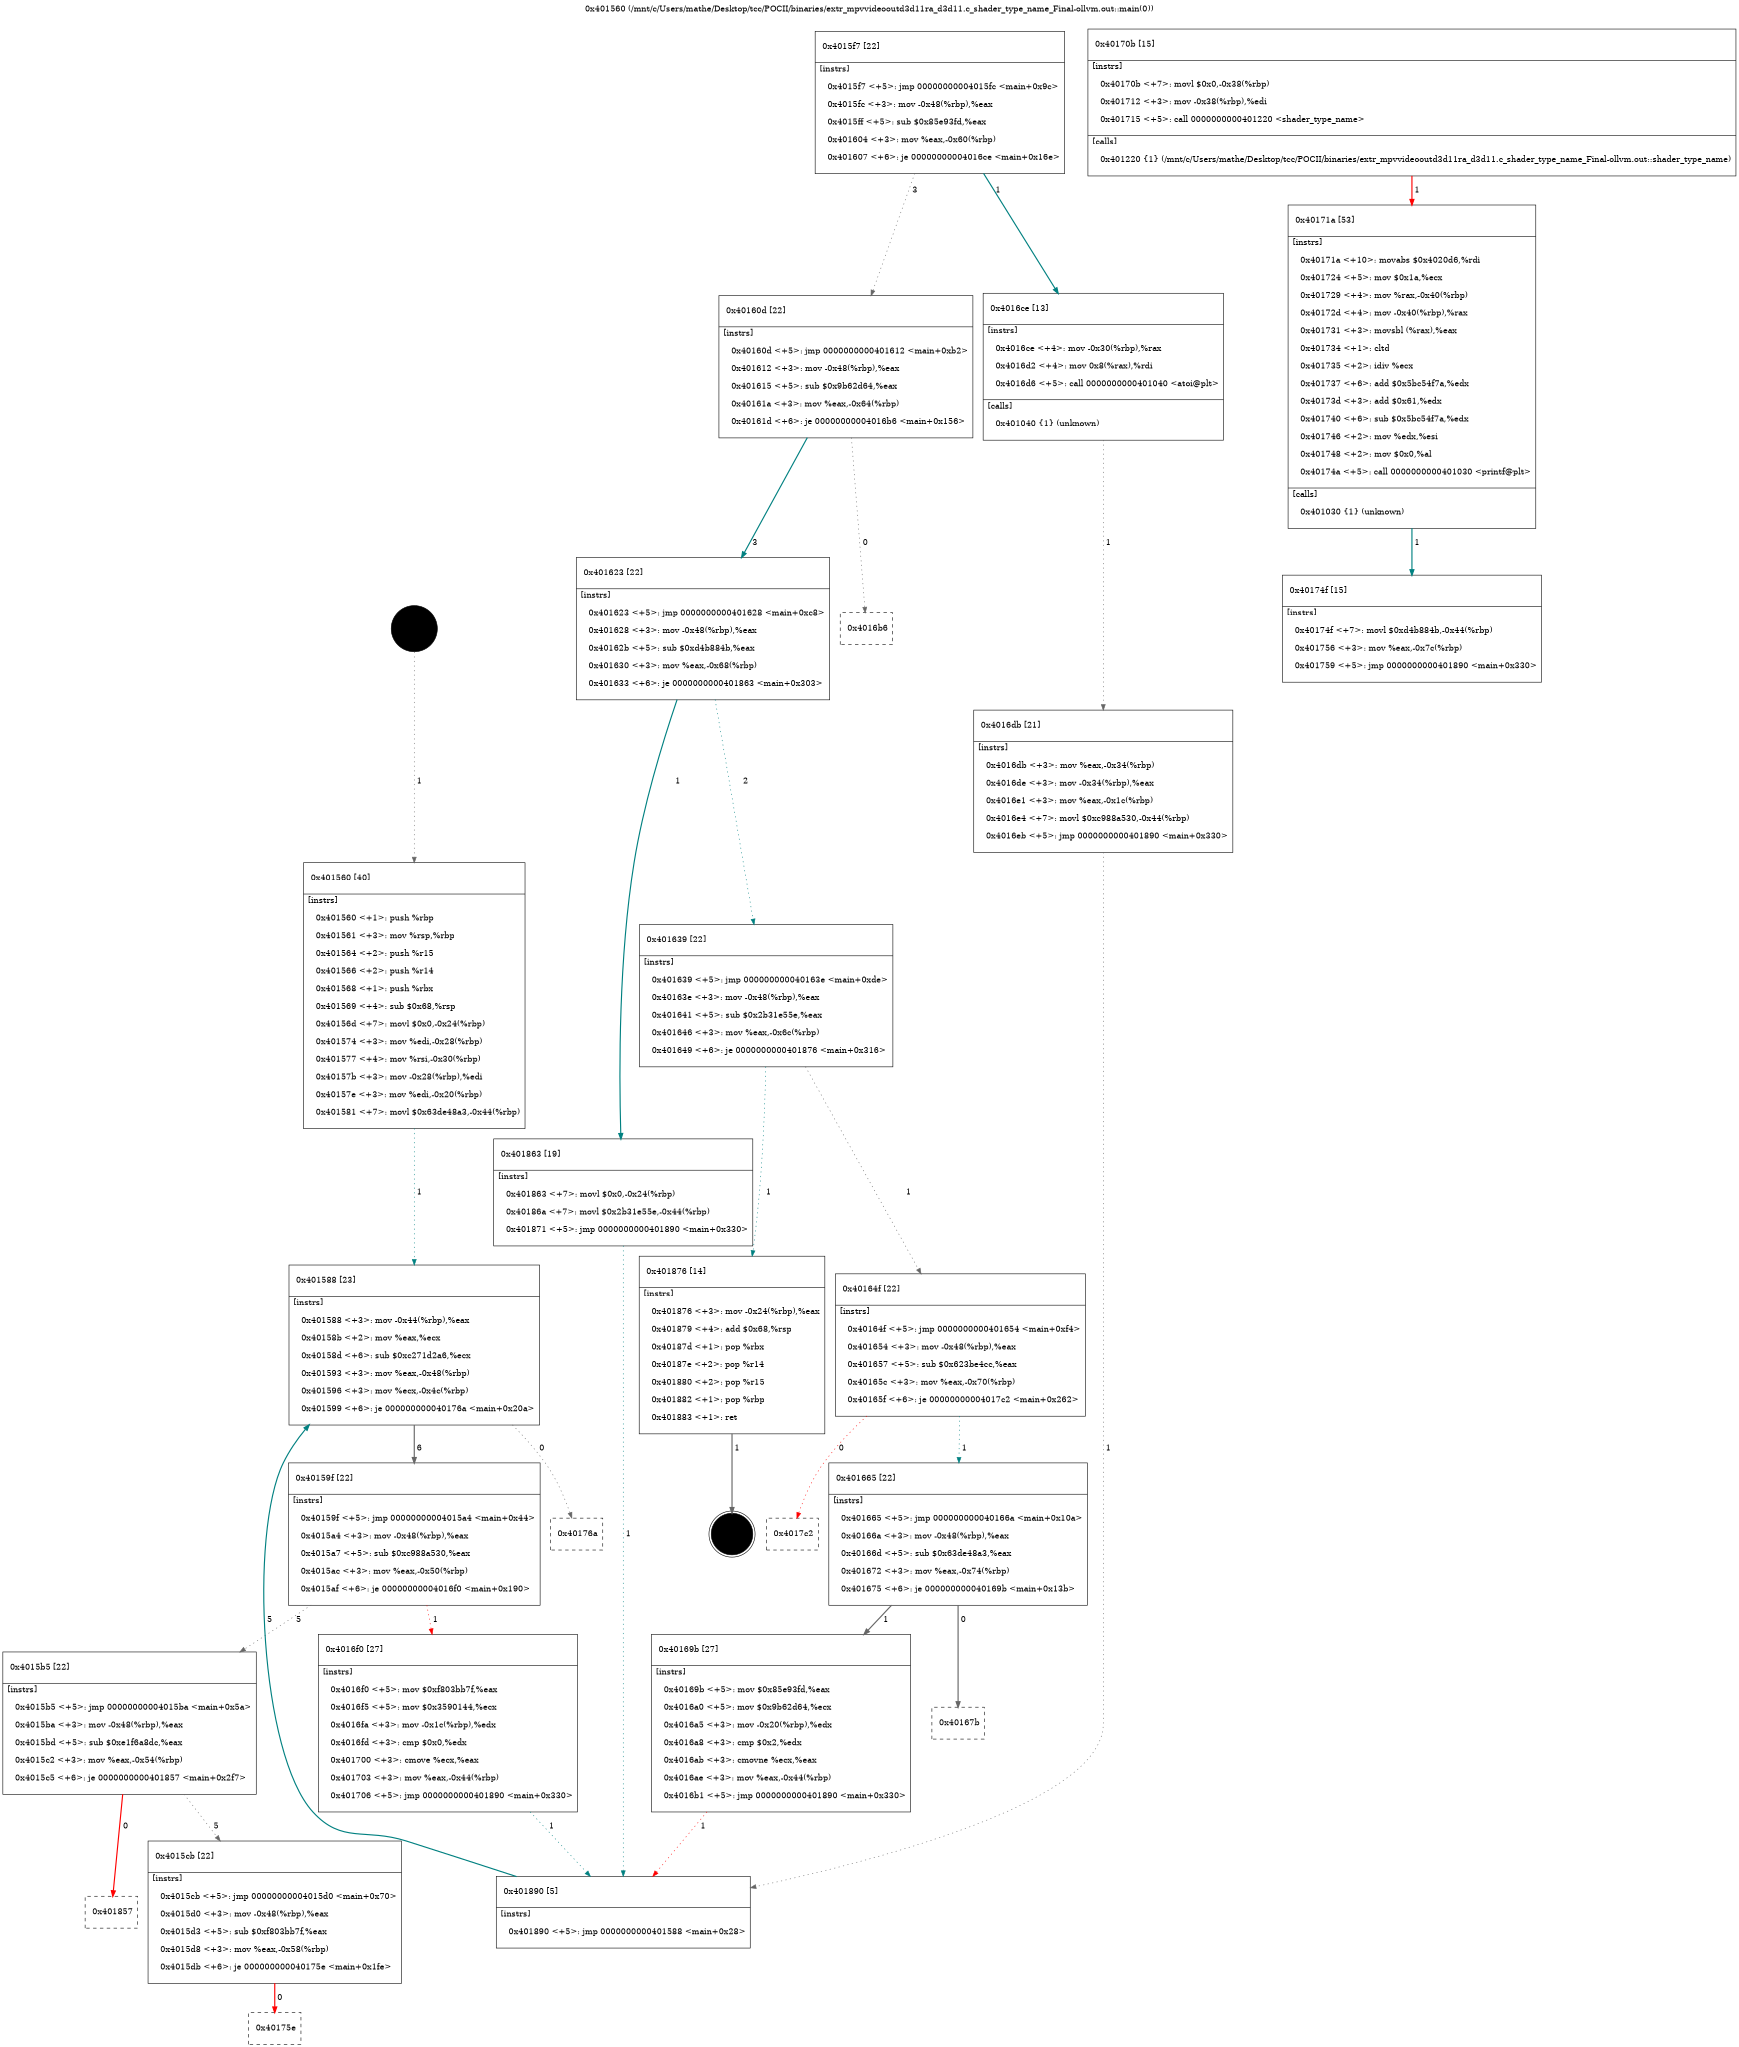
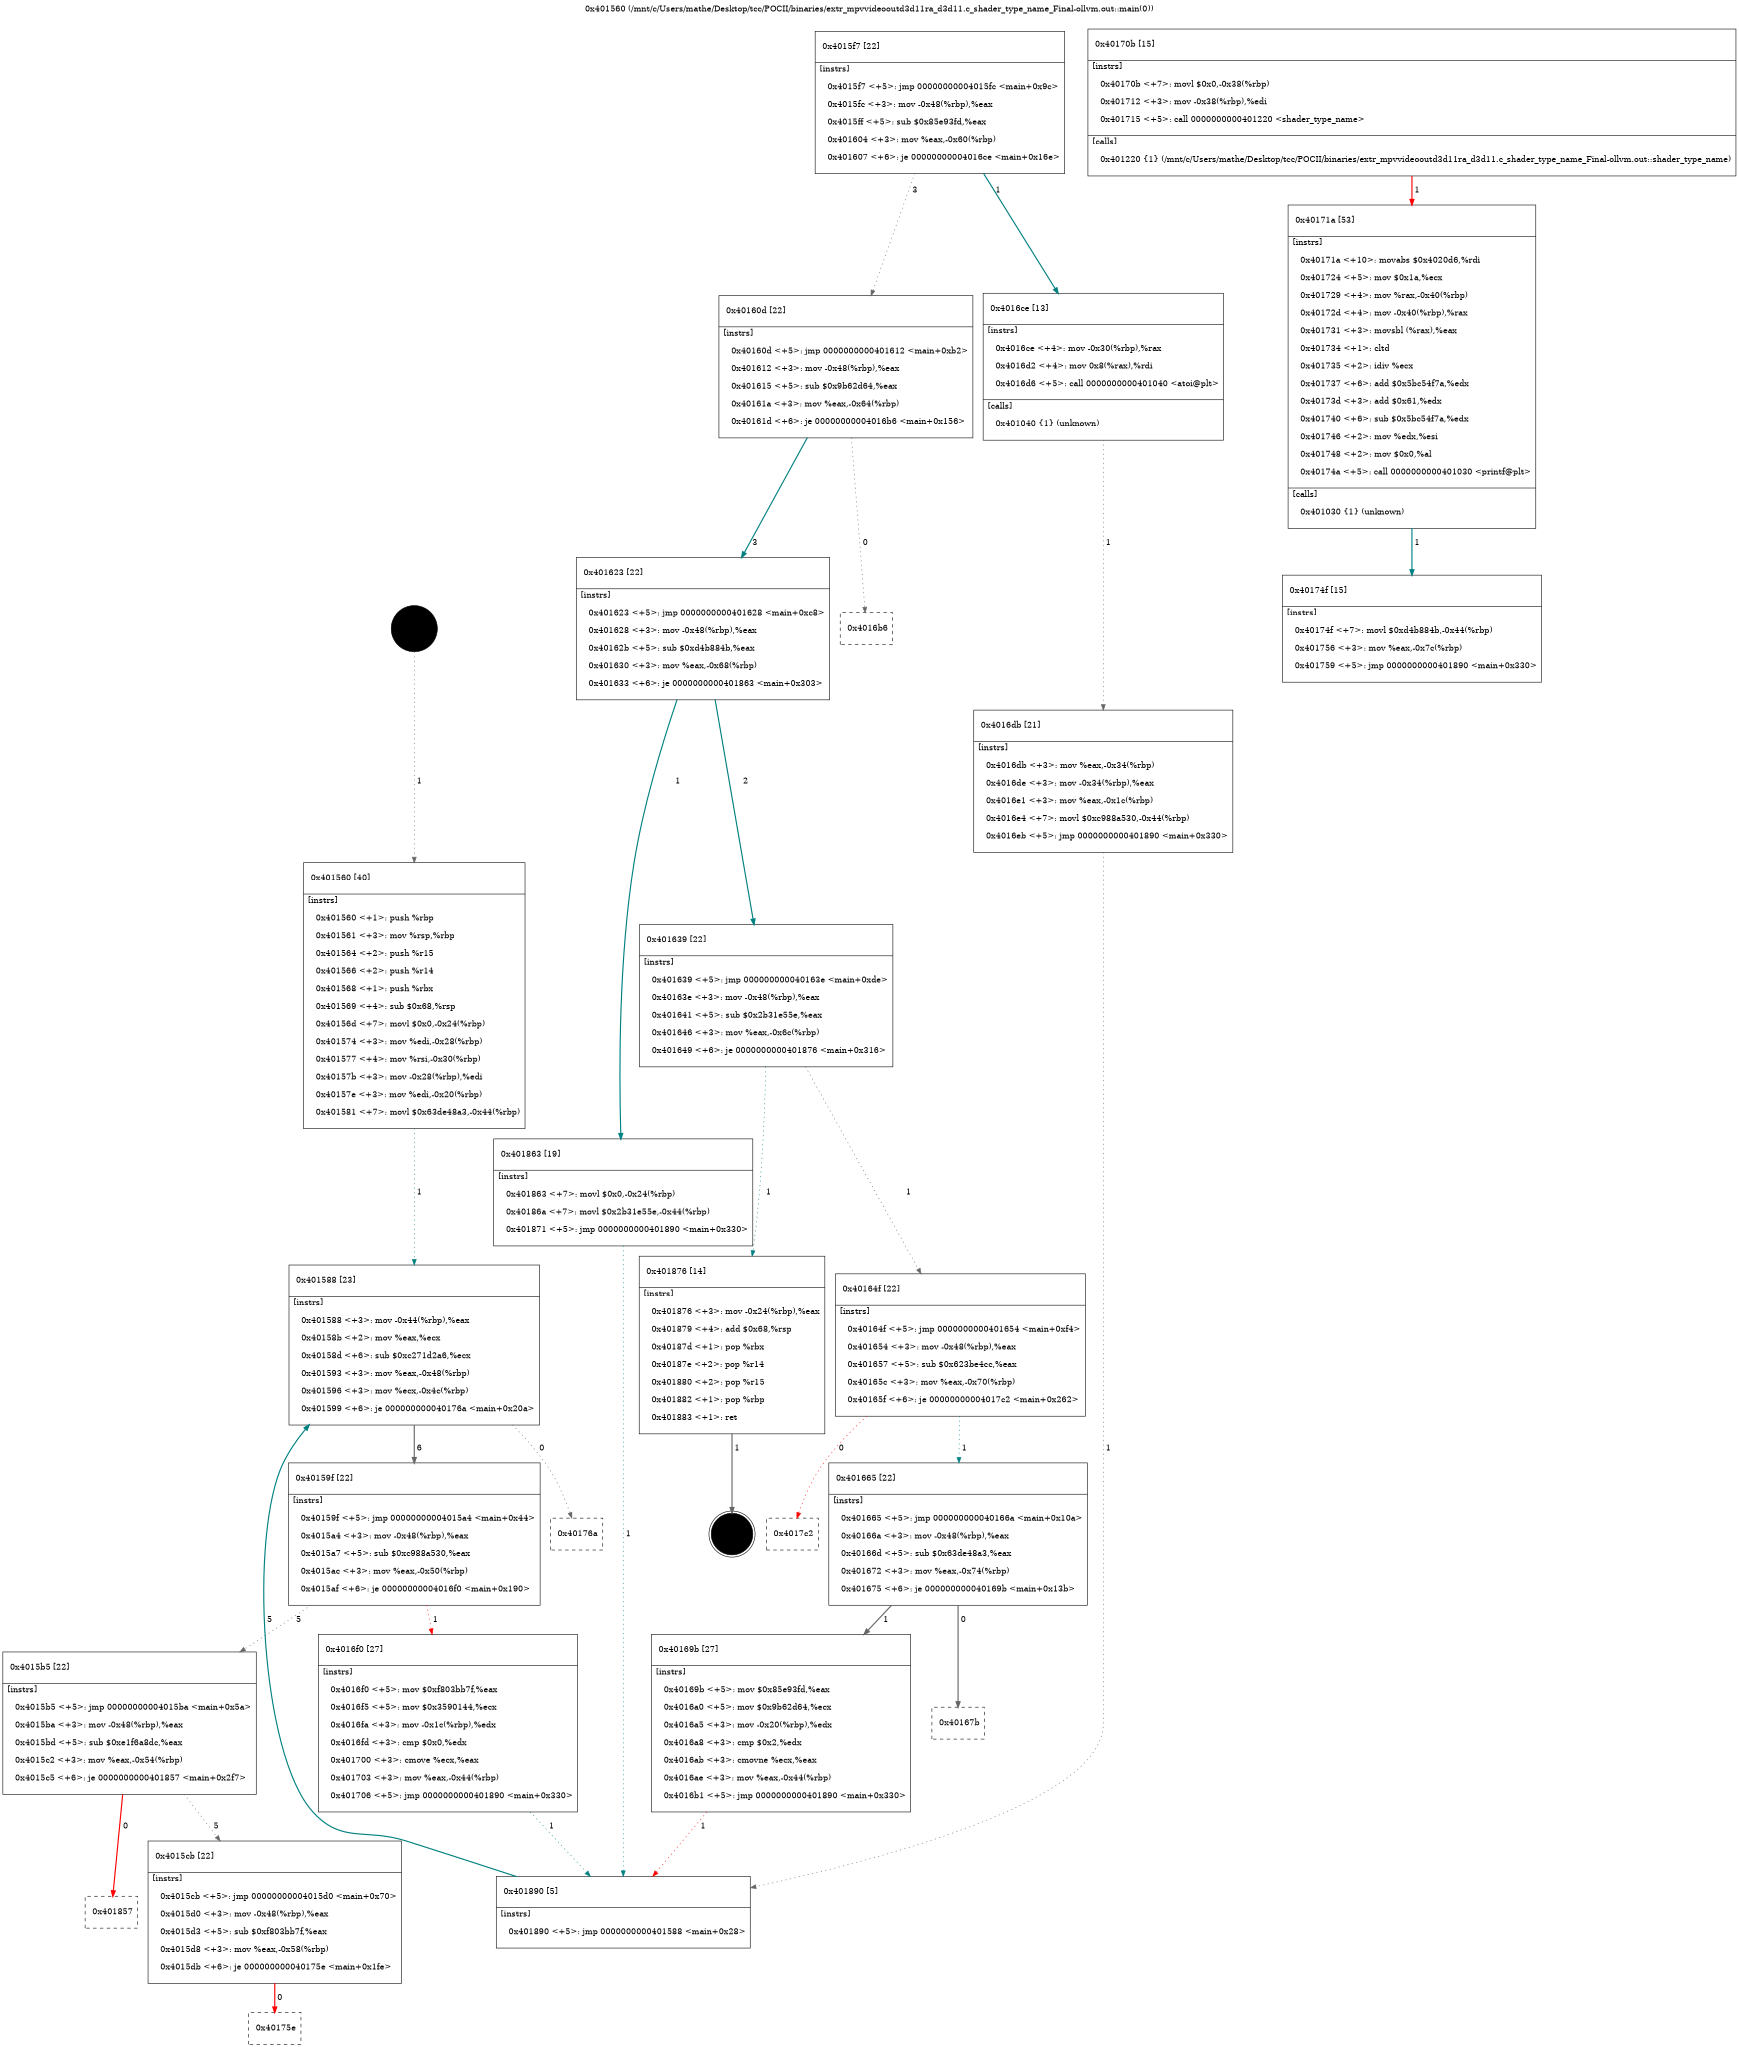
(734, 809) -> (734, 809)
